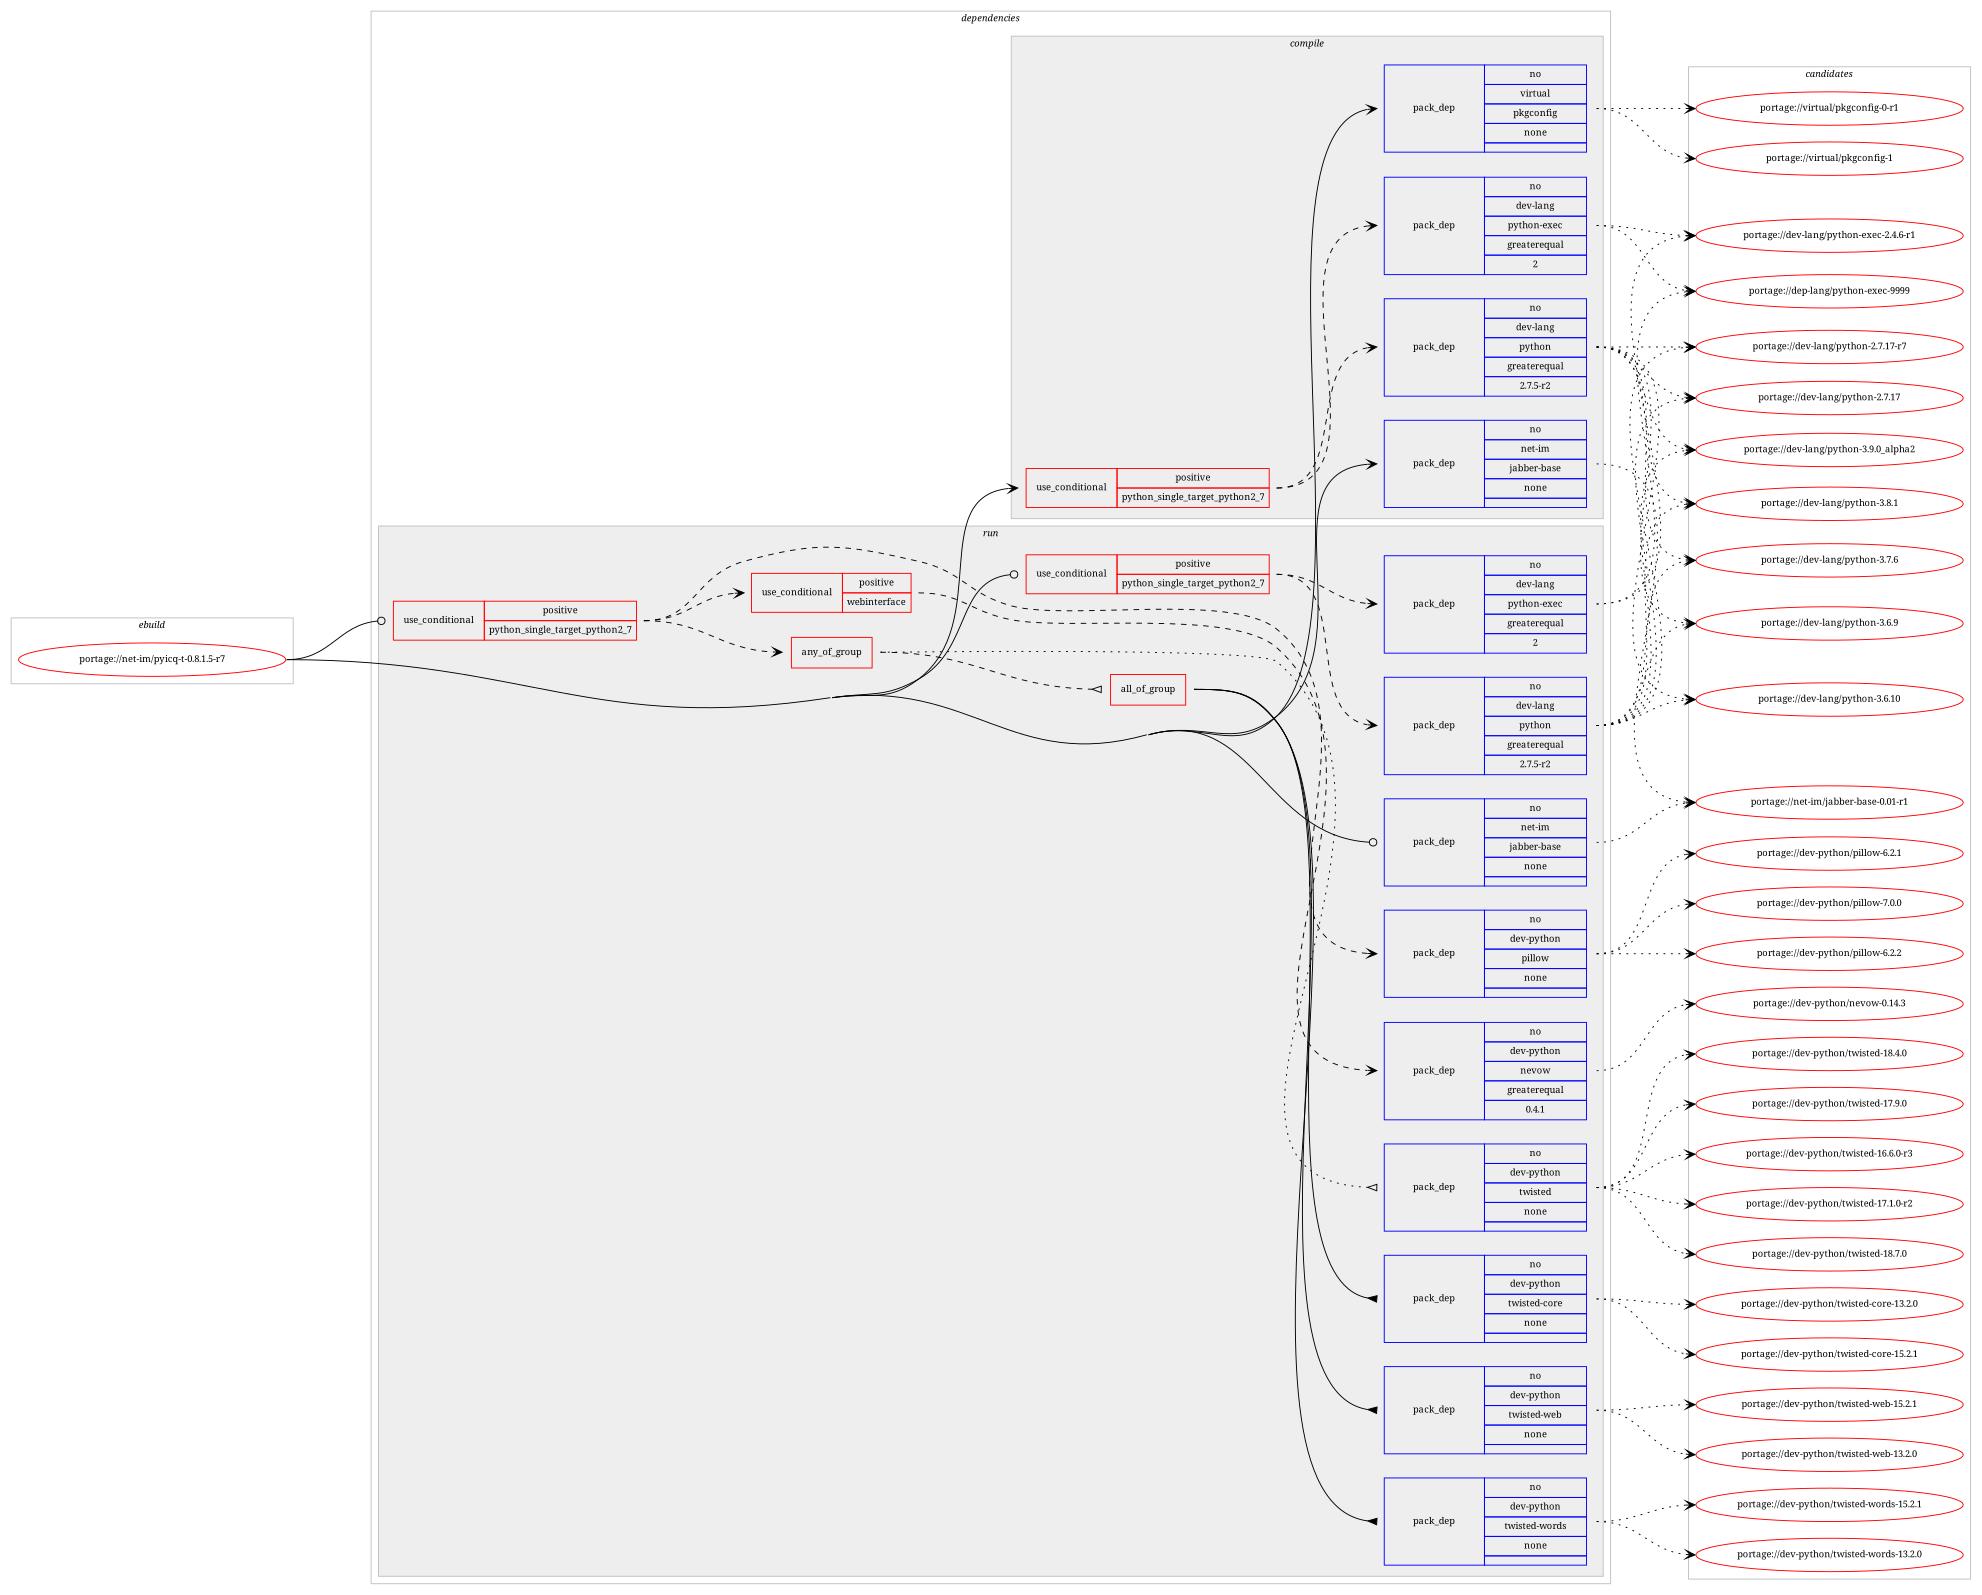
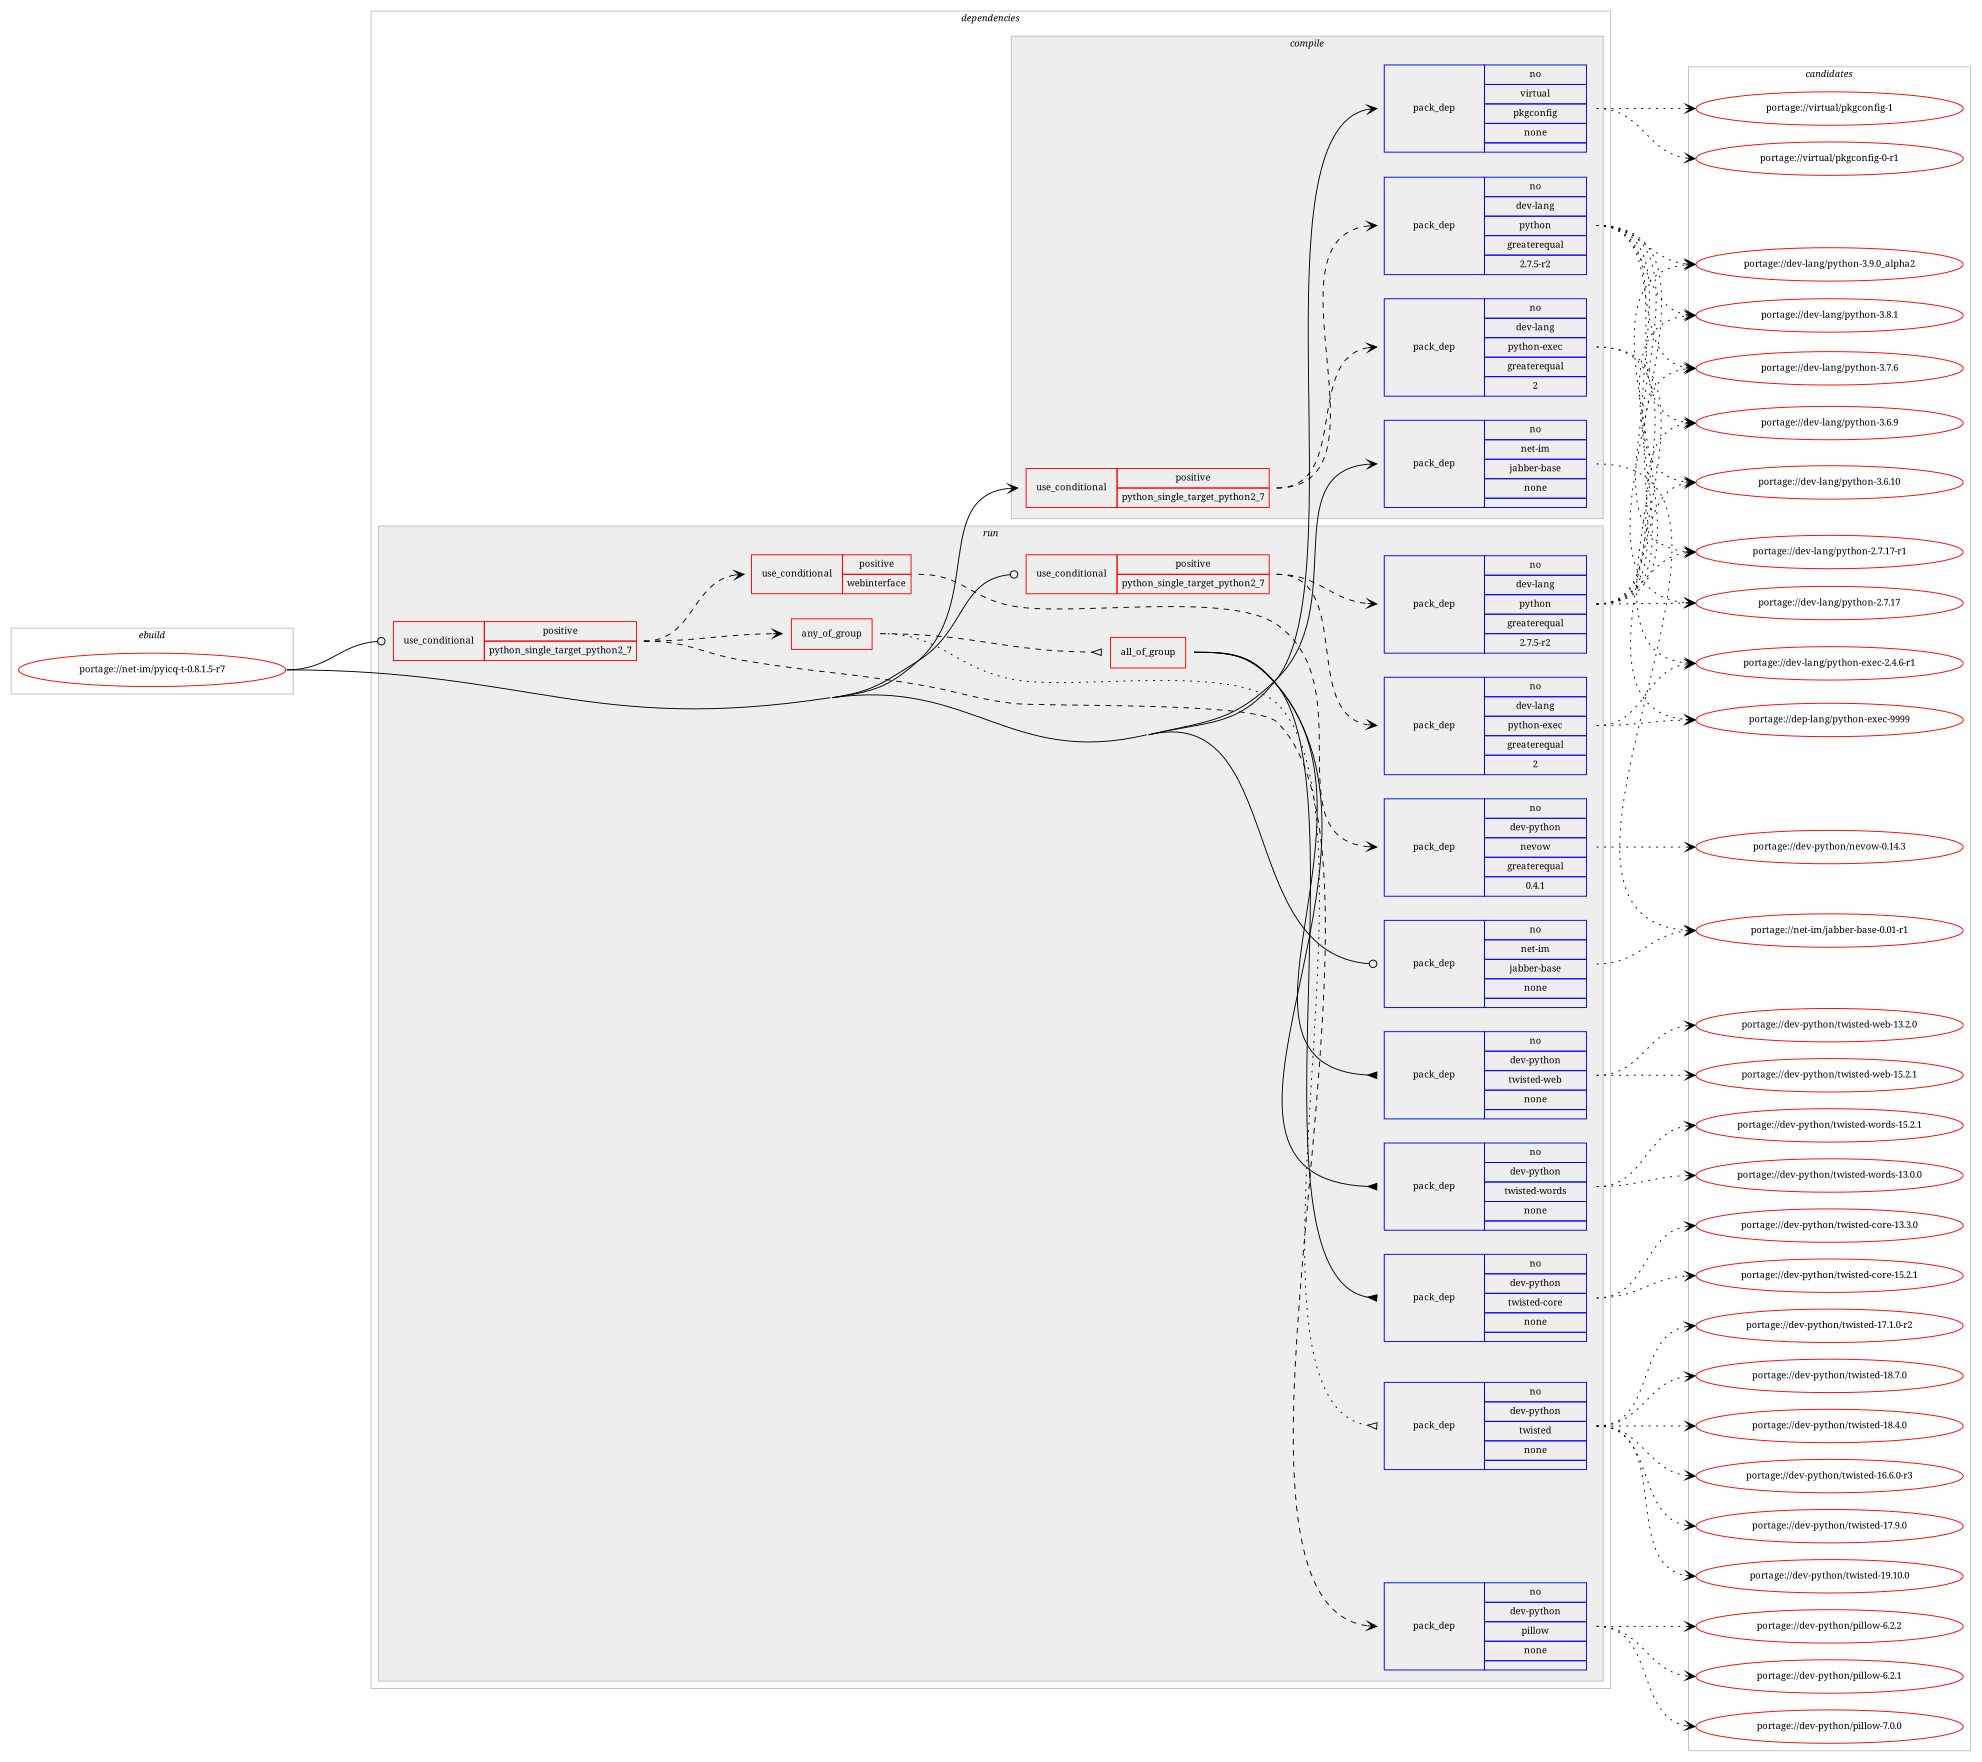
(1830, 347) -> (1830, 552)
(1830, 1304) -> (1830, 1226)
(1830, 1555) -> (1830, 1175)
none -> (1830, 1576)
